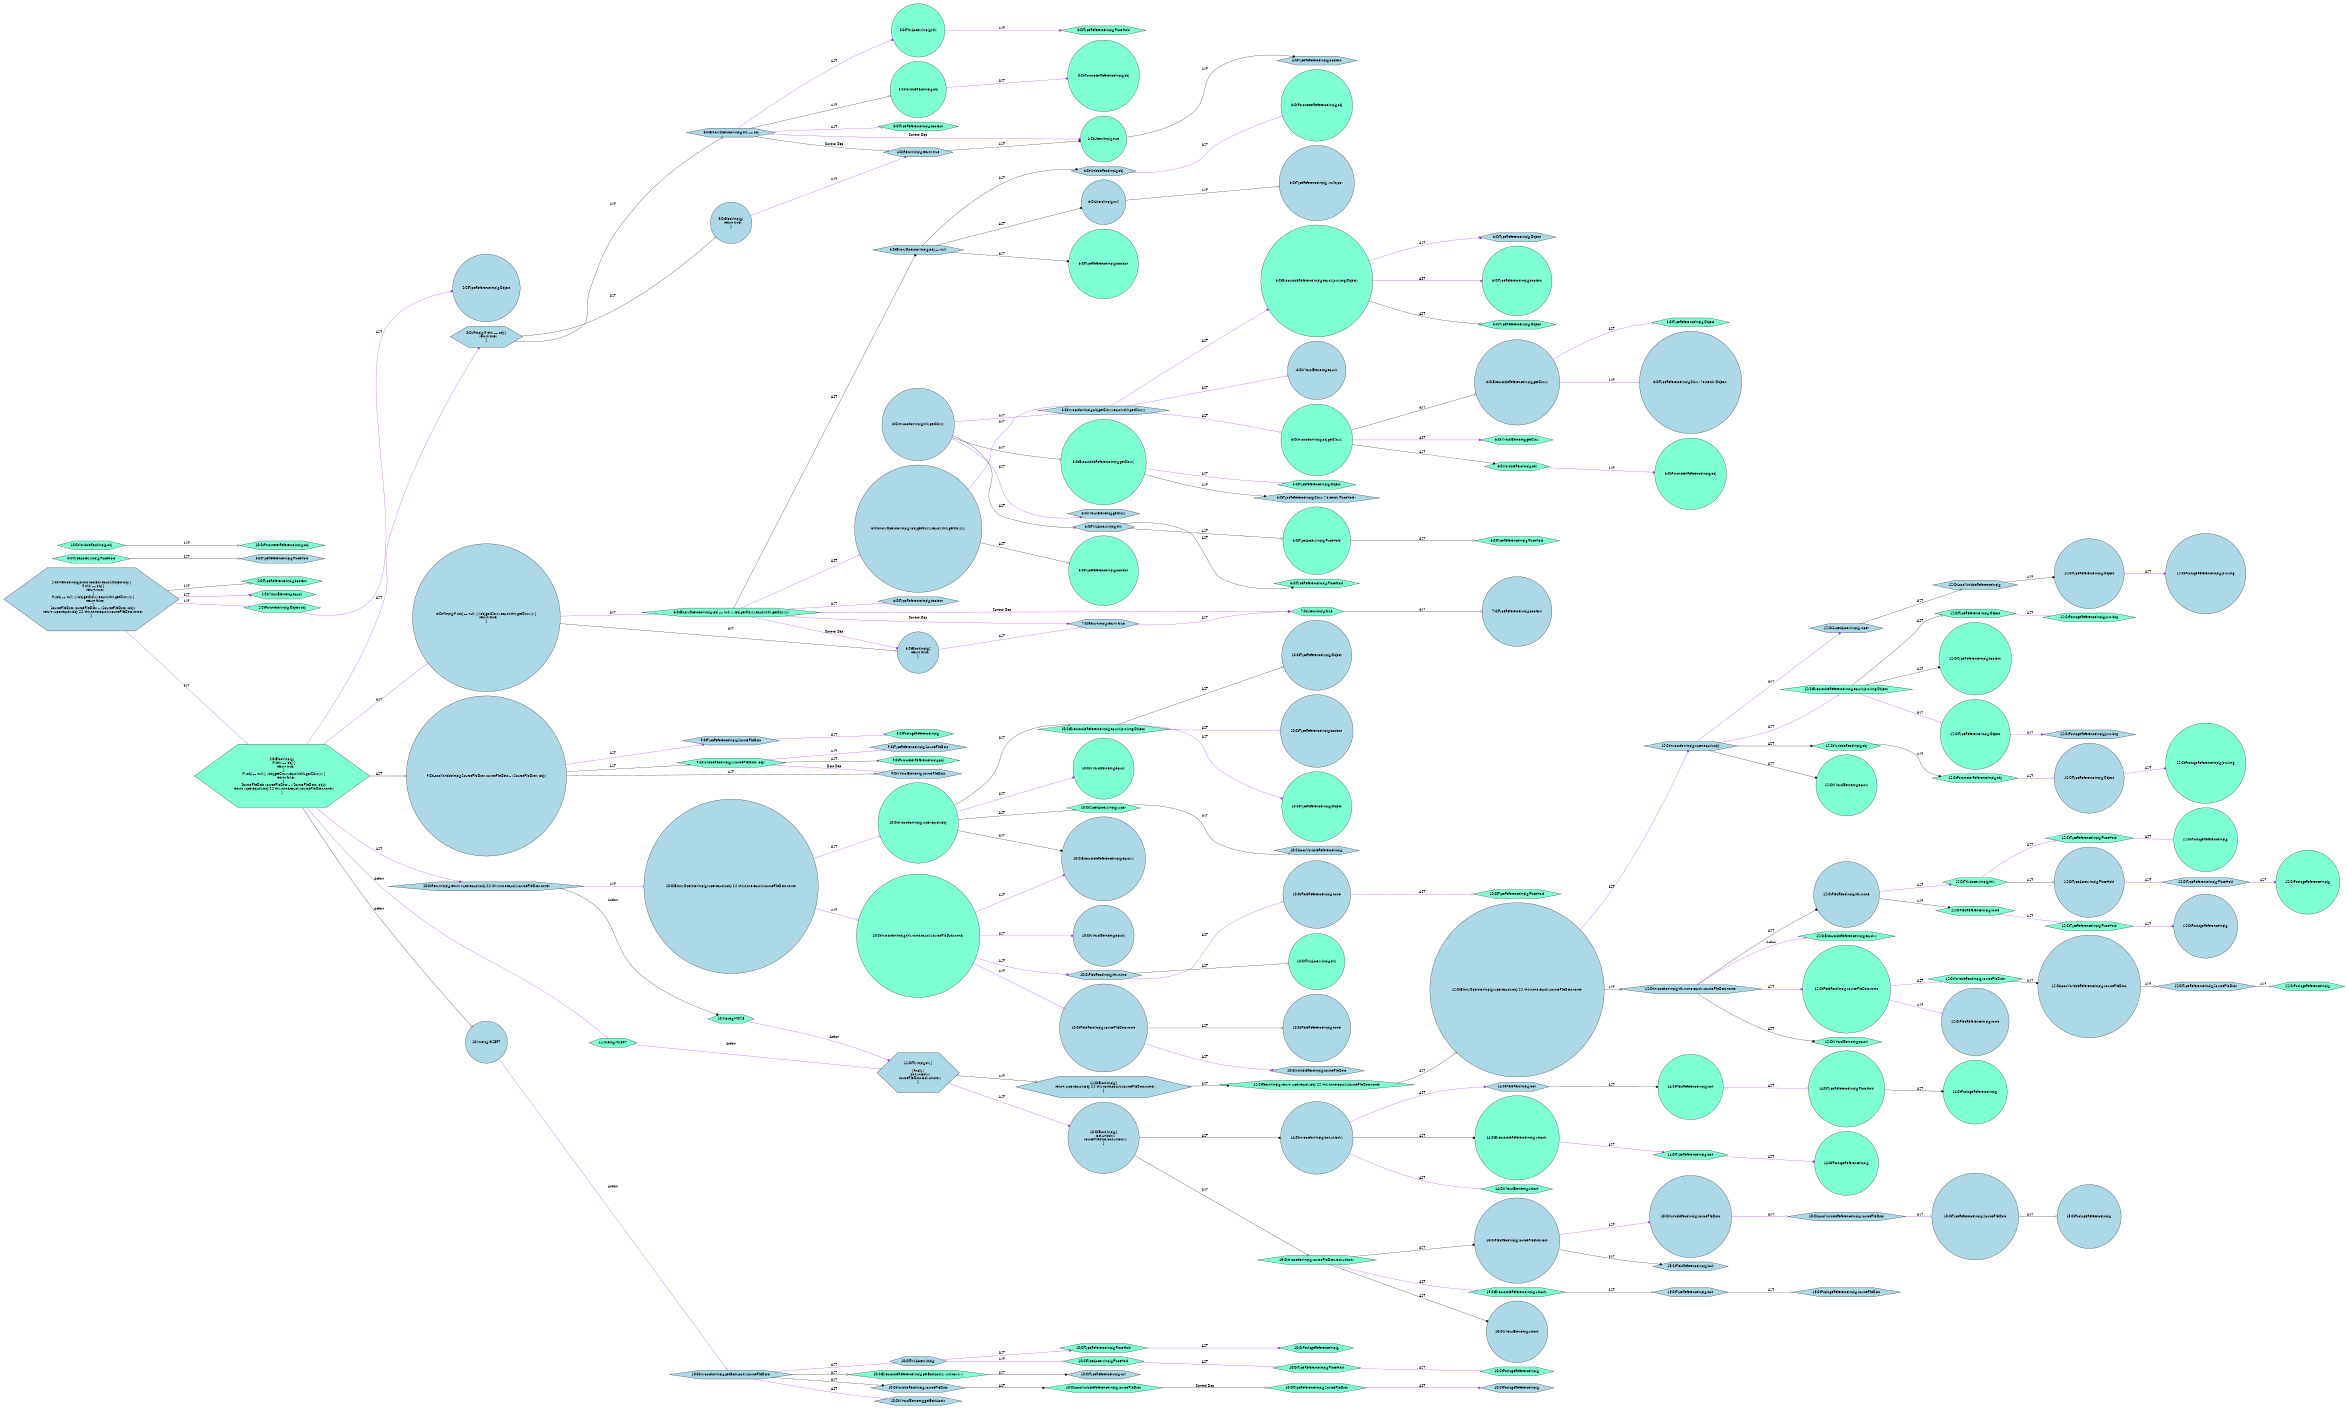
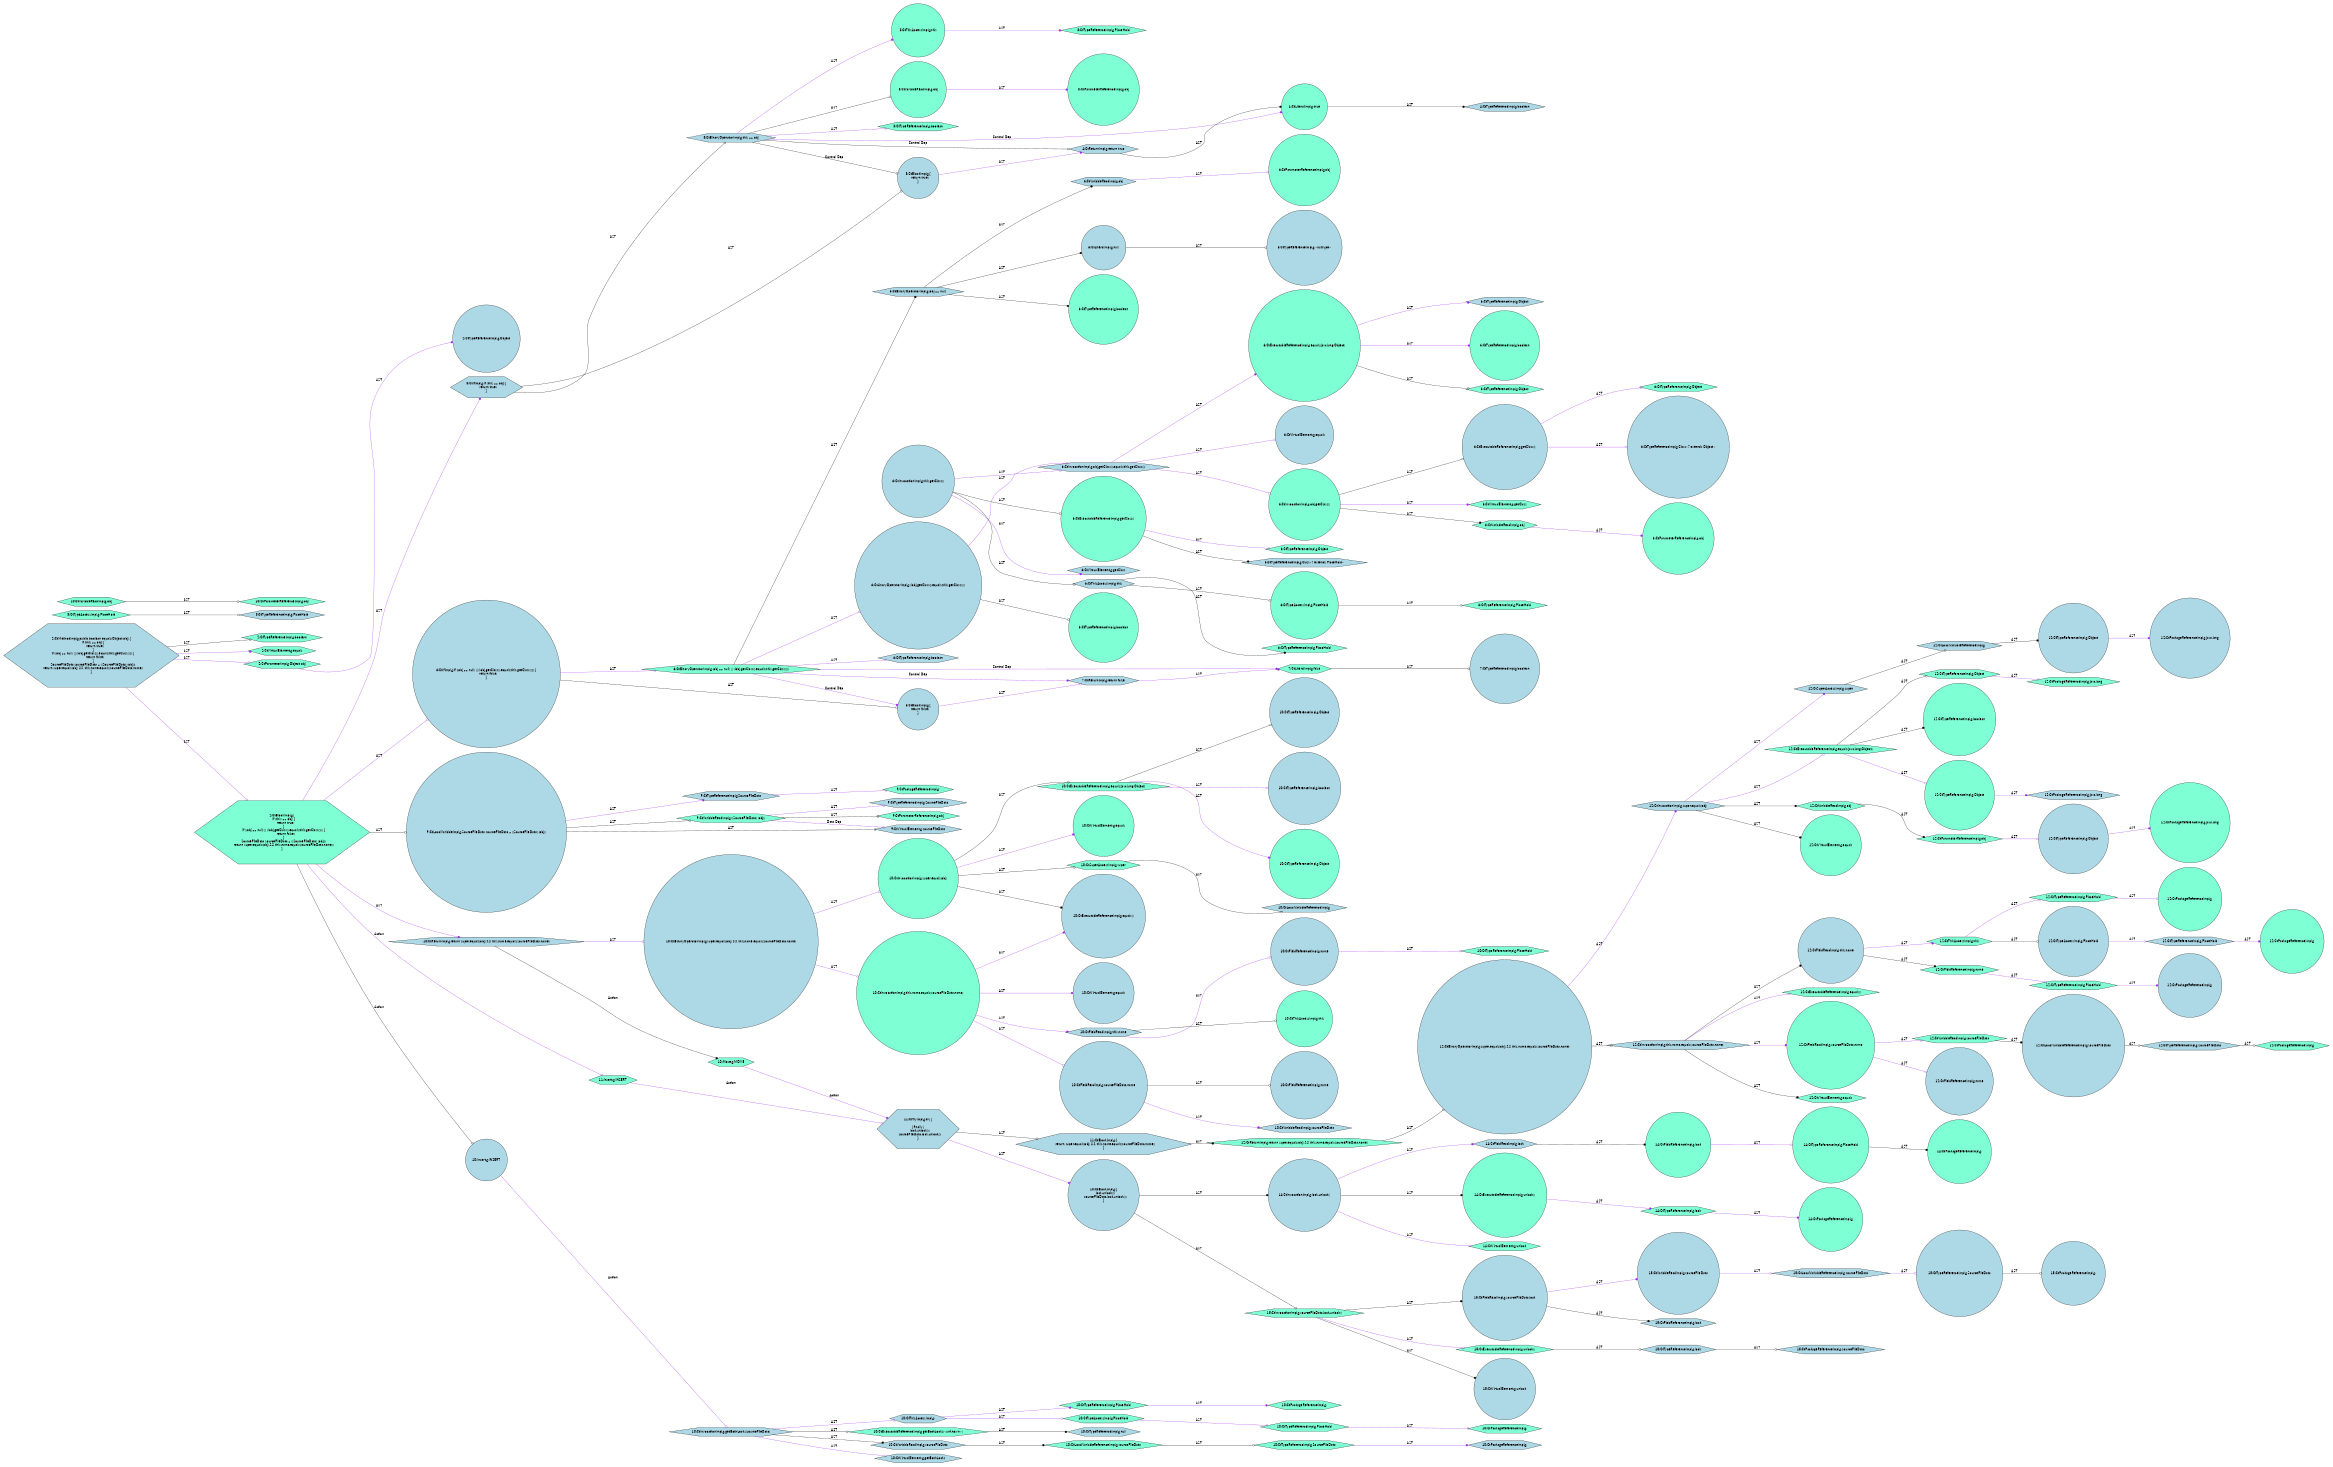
none -> (824, 158)
(1771, 943) -> (1757, 999)
(1205, 1386) -> (1199, 1443)
